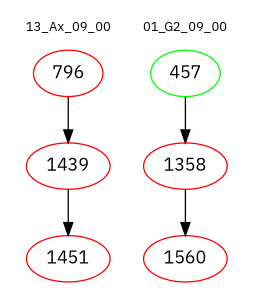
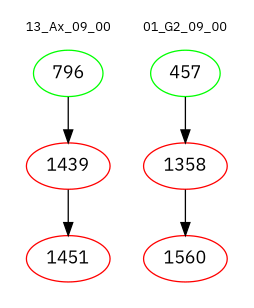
(68, 73) -> (68, 73)
